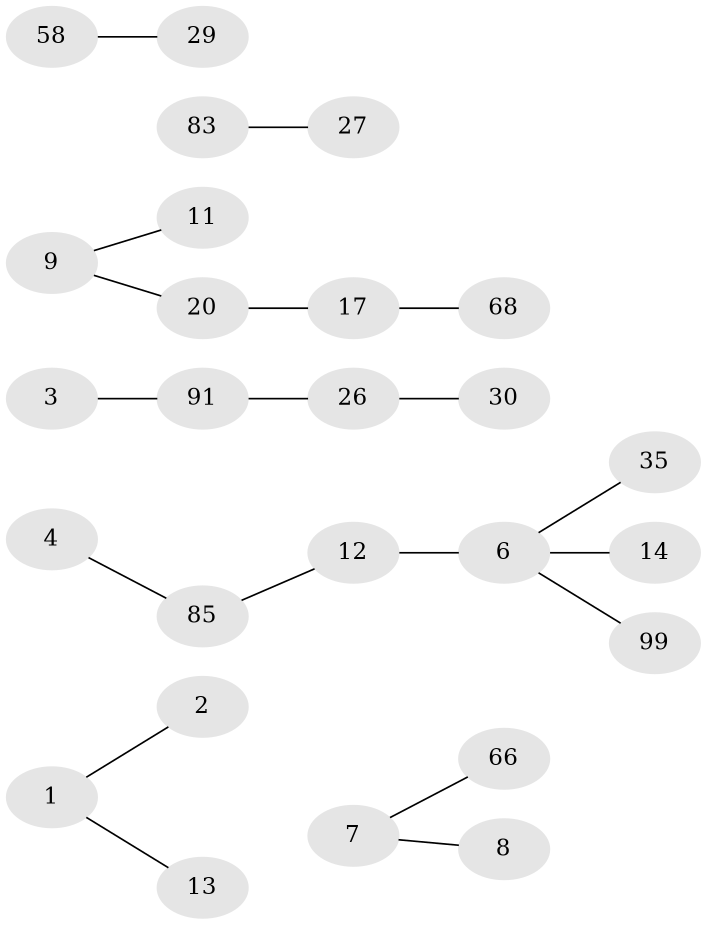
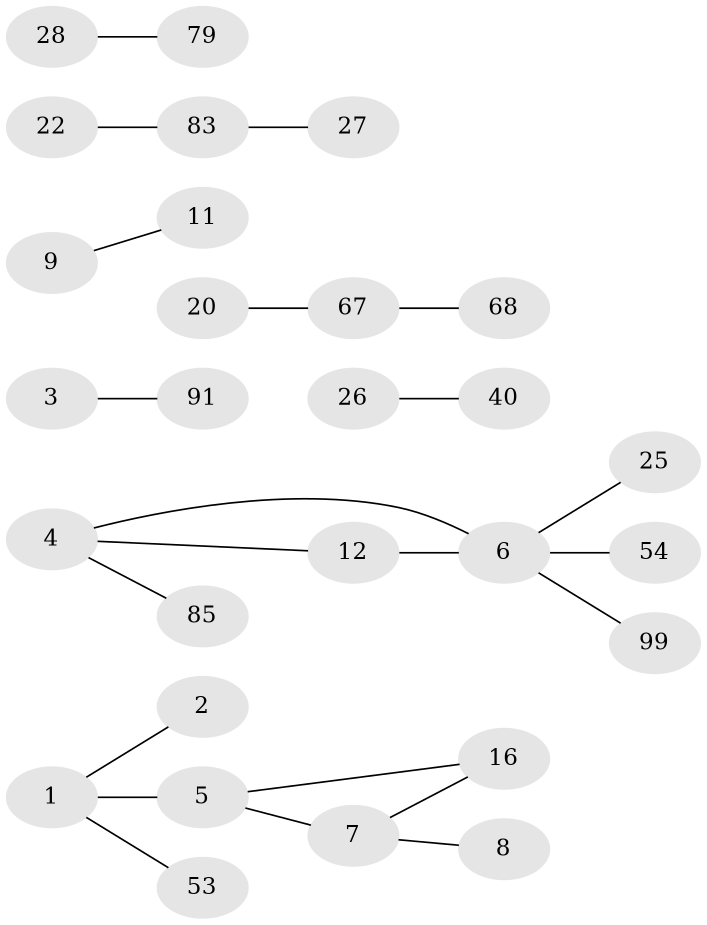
(52, 37) -> (52, 37)
(203, 37) -> (203, 37)
none -> (52, 127)
(128, 286) -> none
(353, 308) -> (353, 308)
(278, 399) -> none
(504, 399) -> (504, 399)
(655, 462) -> (655, 462)
none -> (283, 499)
(655, 553) -> (655, 553)
(278, 585) -> (203, 546)
(504, 759) -> (504, 759)
none -> (203, 797)
(203, 888) -> (203, 888)
